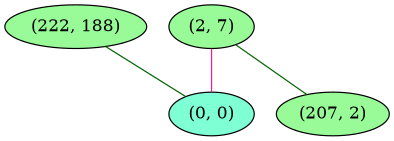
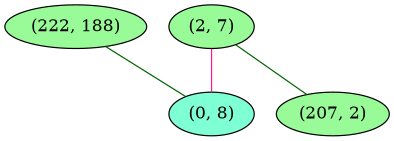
(212, 114) -> (212, 114)
